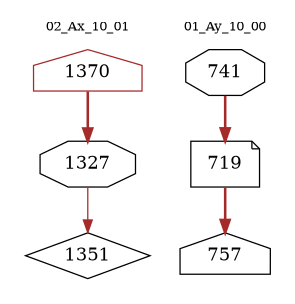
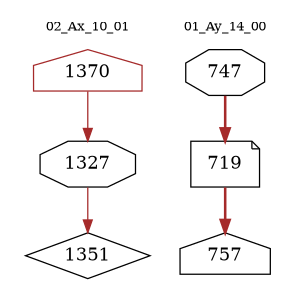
(225, 27) -> (225, 27)
(225, 73) -> (225, 73)
(88, 110) -> (88, 110)
